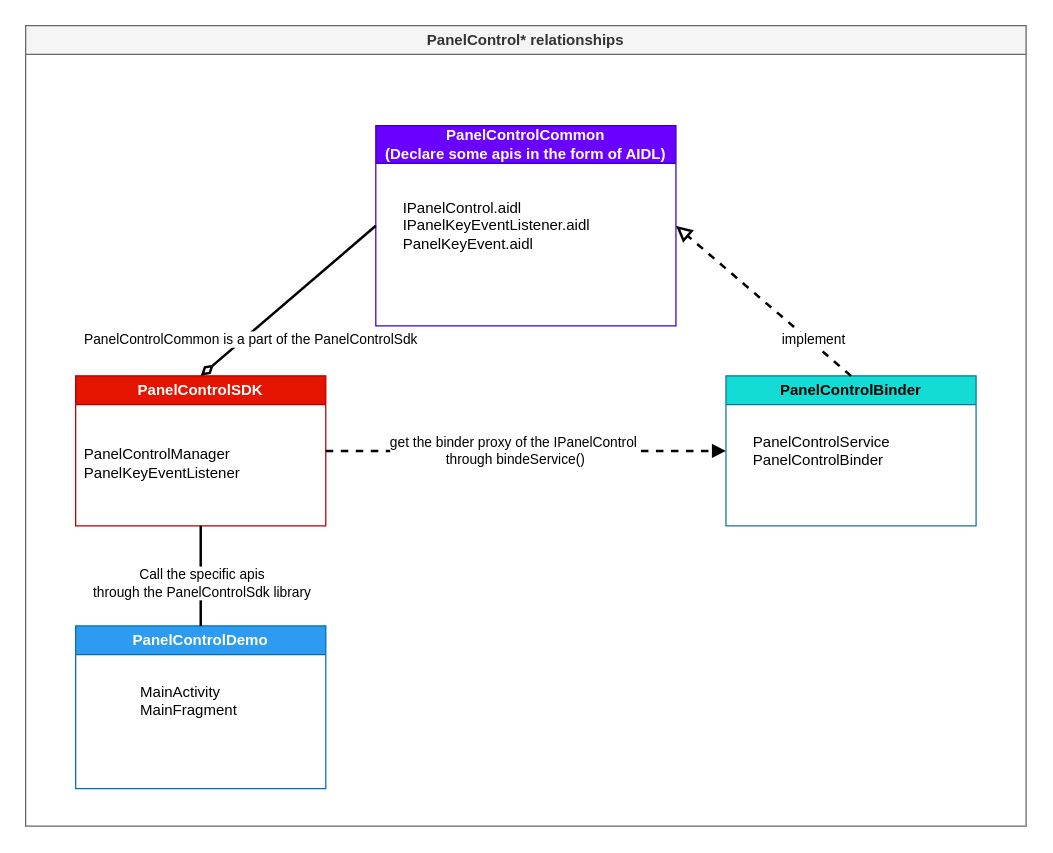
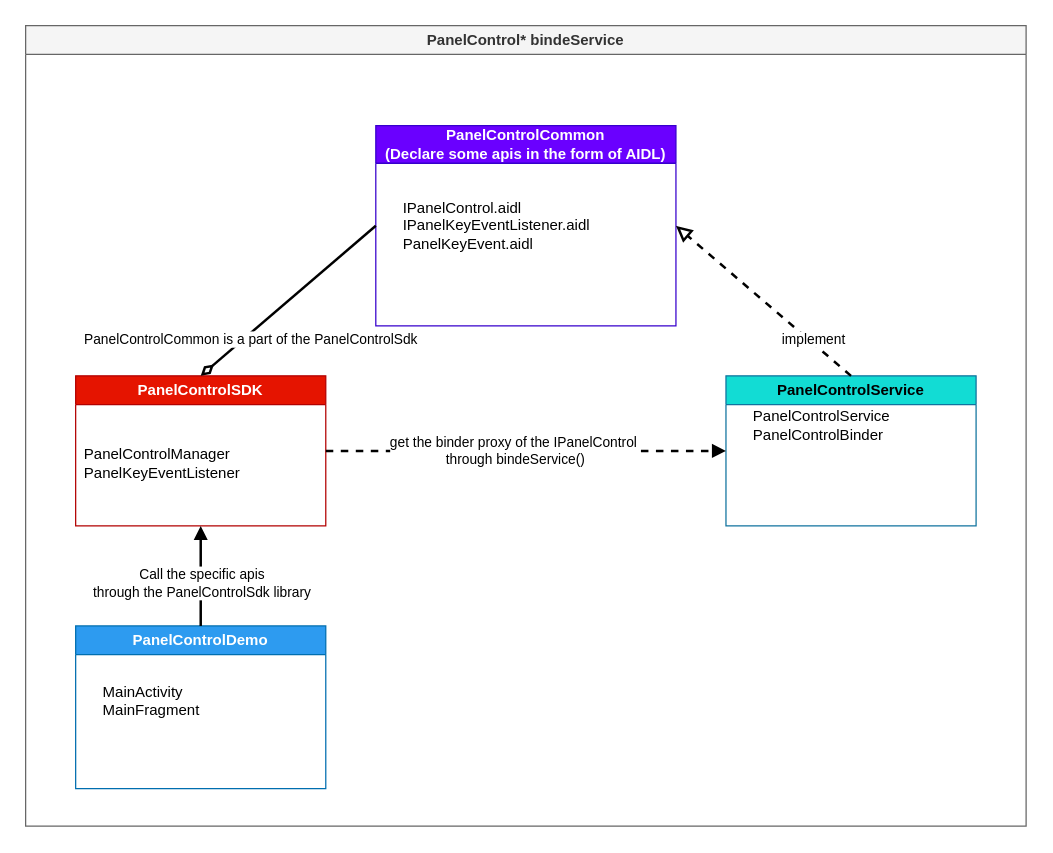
(526, 41) -> (526, 41)
(851, 391) -> (851, 391)
(832, 451) -> (832, 426)
(201, 535) -> (201, 540)
(201, 701) -> (163, 701)
